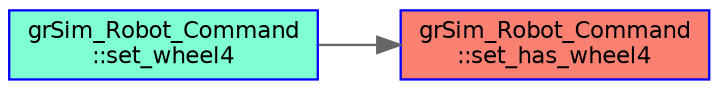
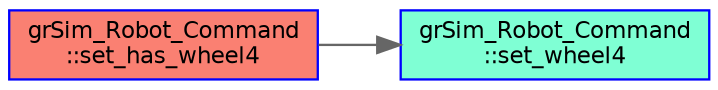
(348, 45) -> (348, 45)
